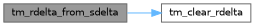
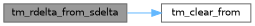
(206, 13) -> (206, 13)
